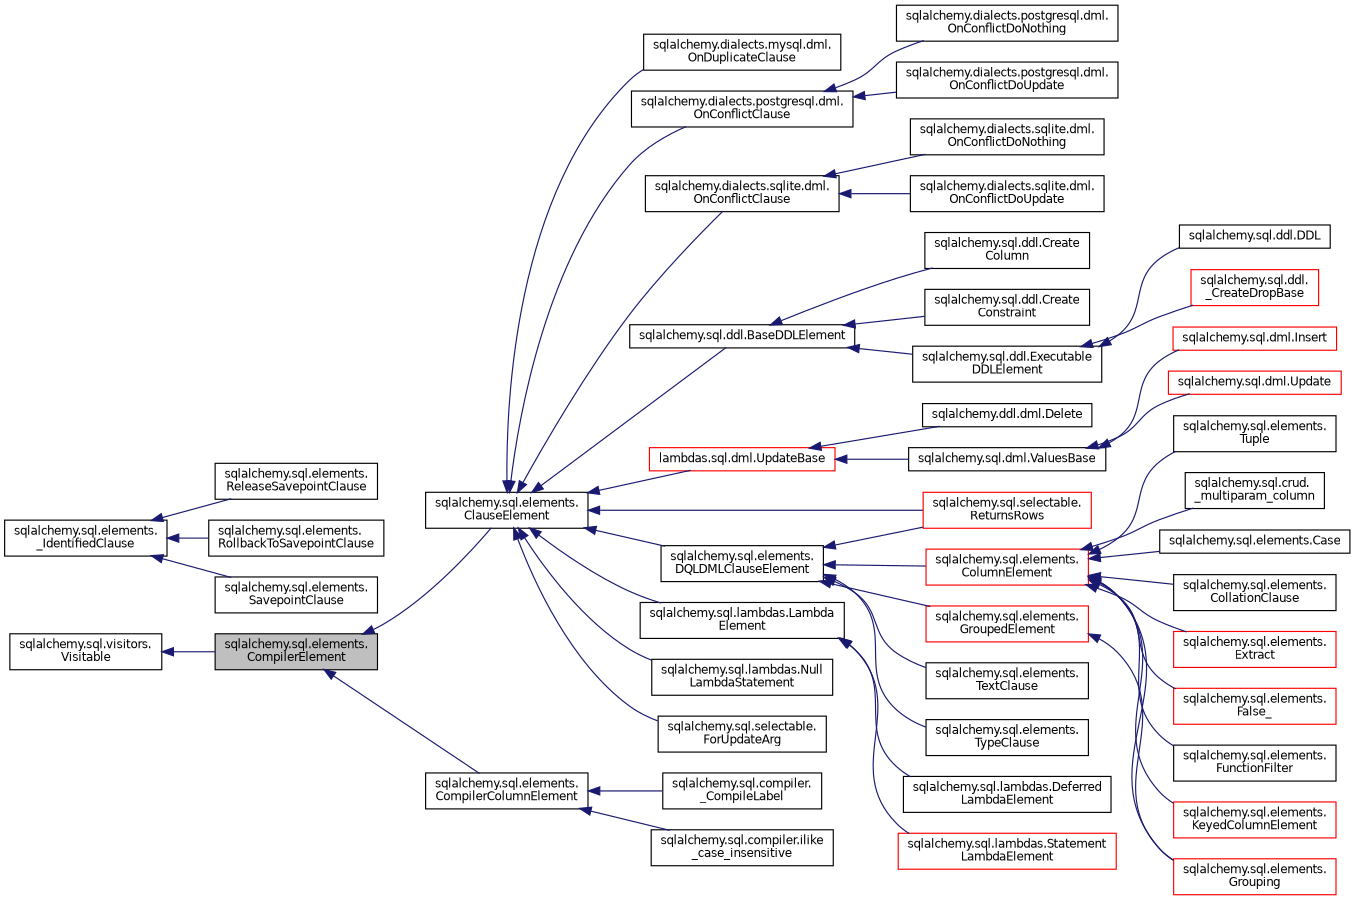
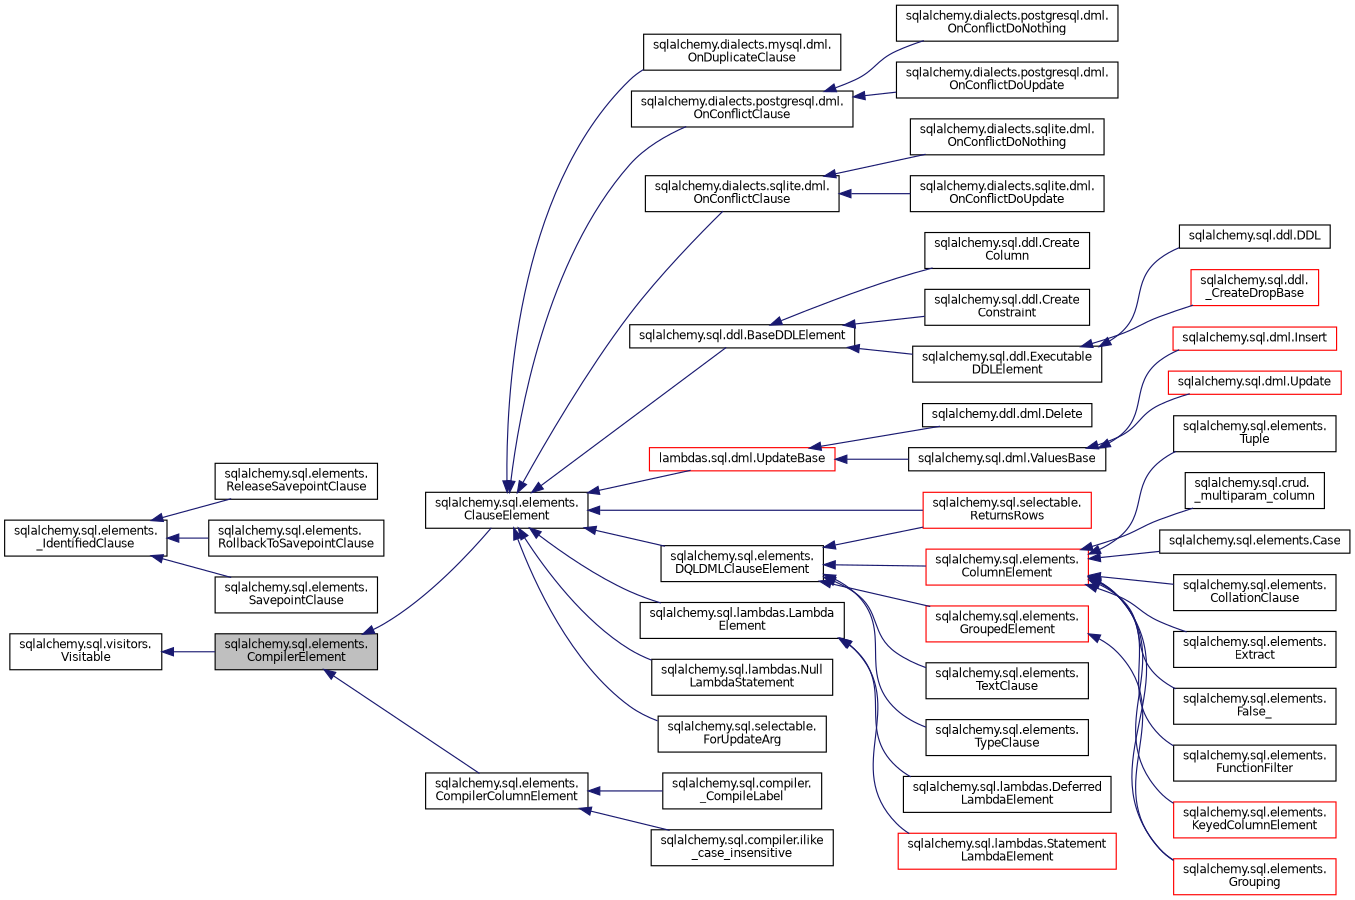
(1255, 649) -> (1255, 649)
(1255, 706) -> (1255, 706)
